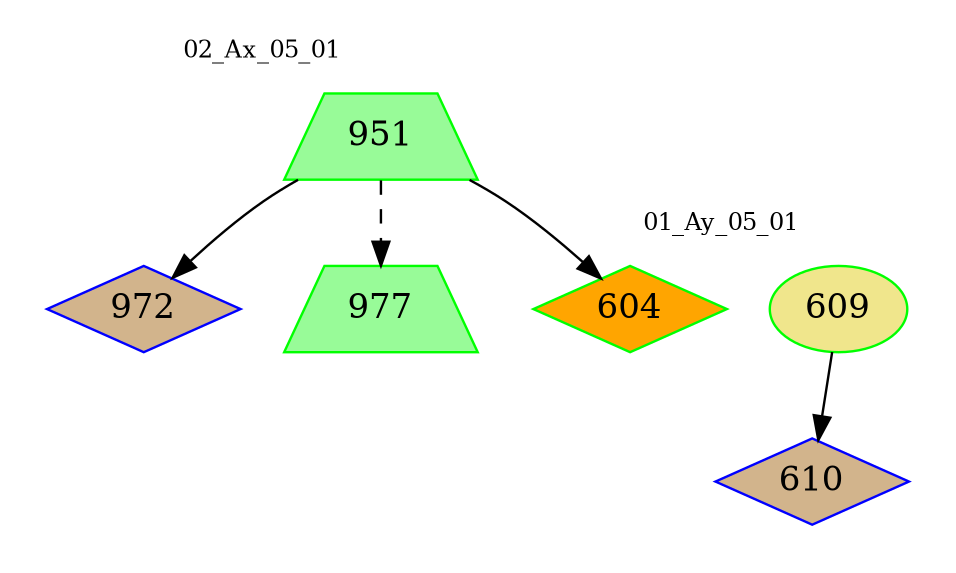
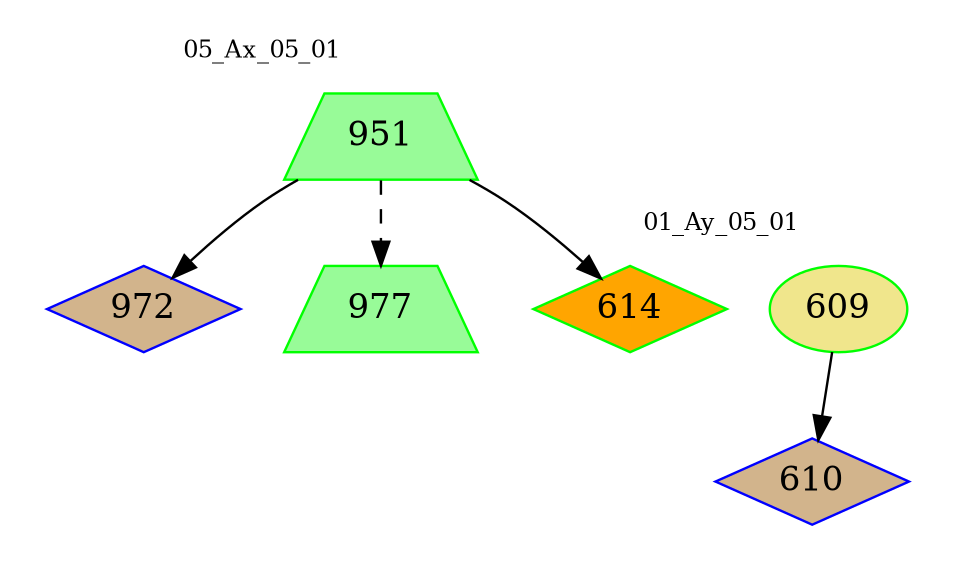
(262, 52) -> (262, 52)
(630, 309) -> (630, 309)
